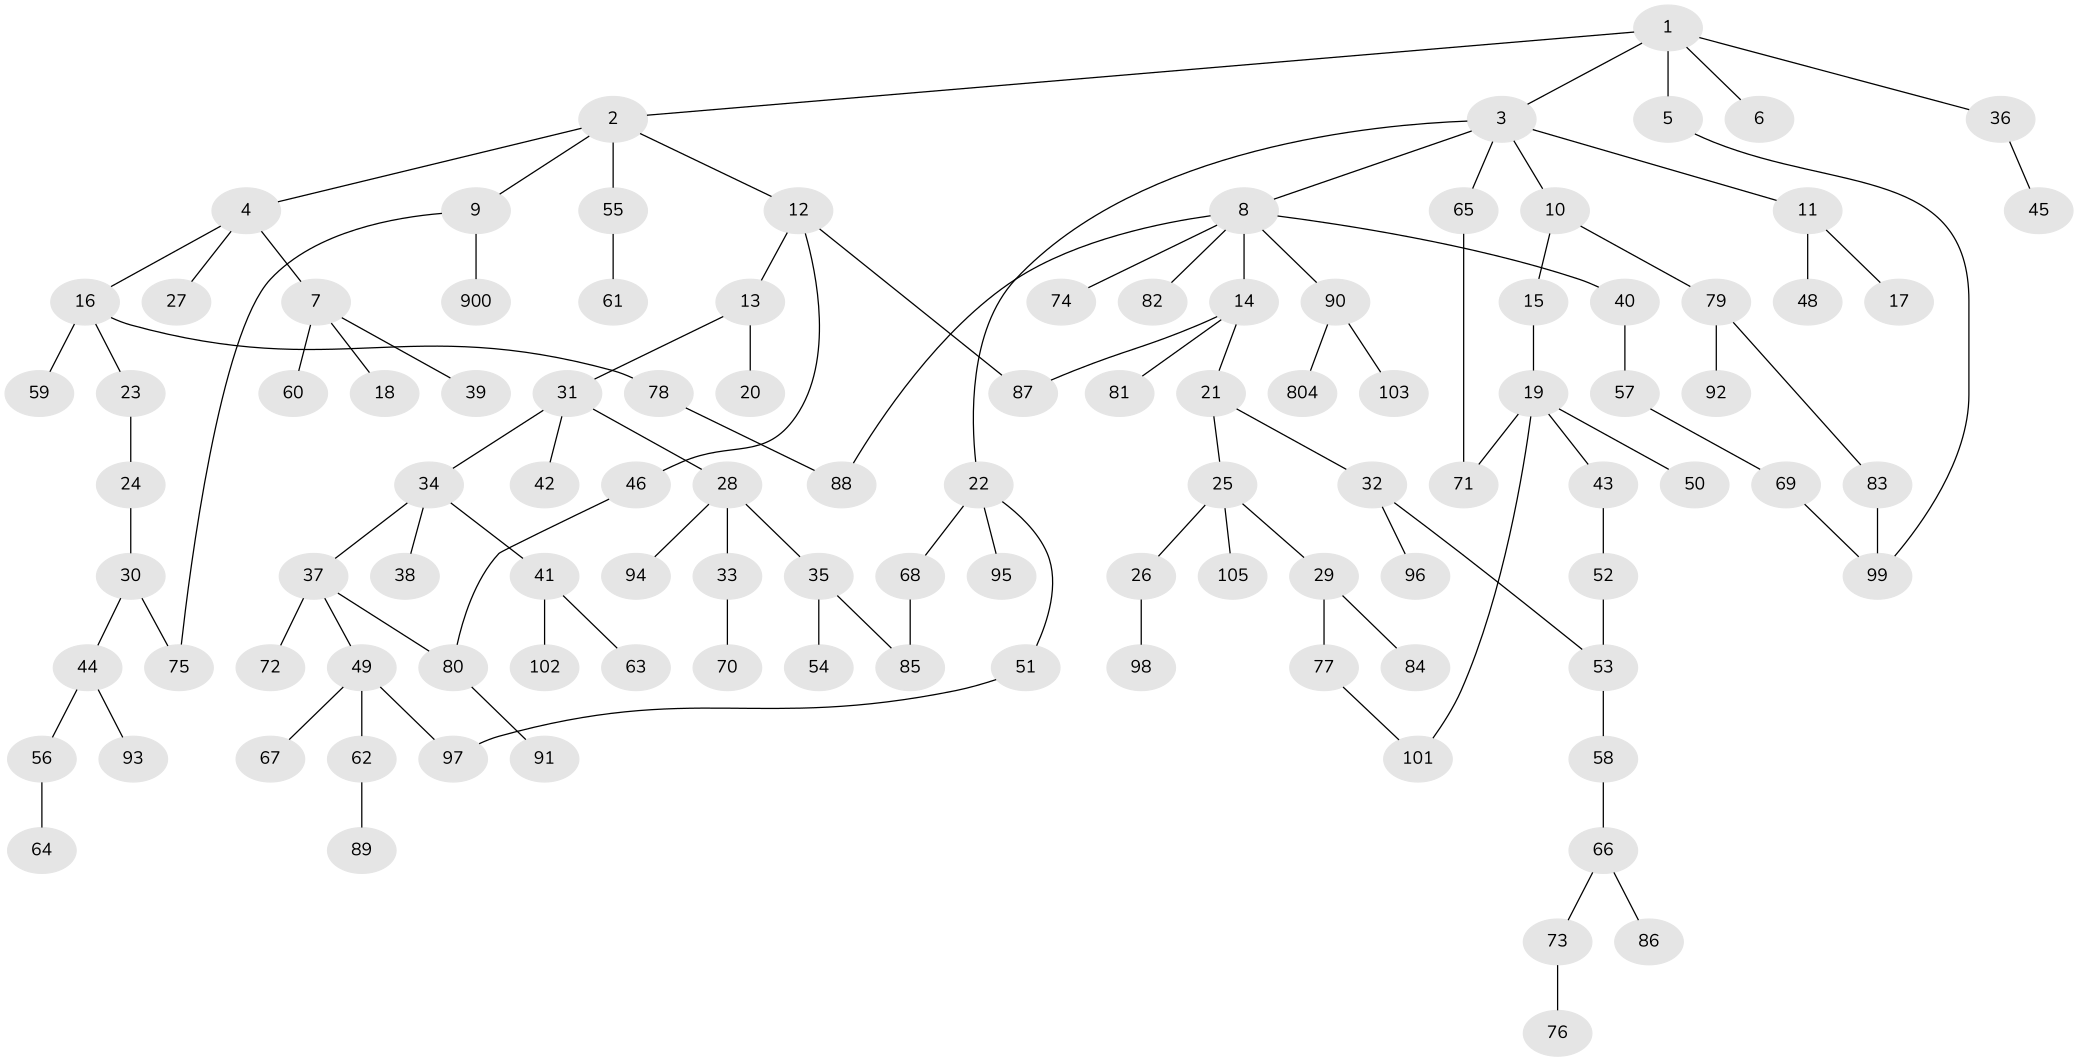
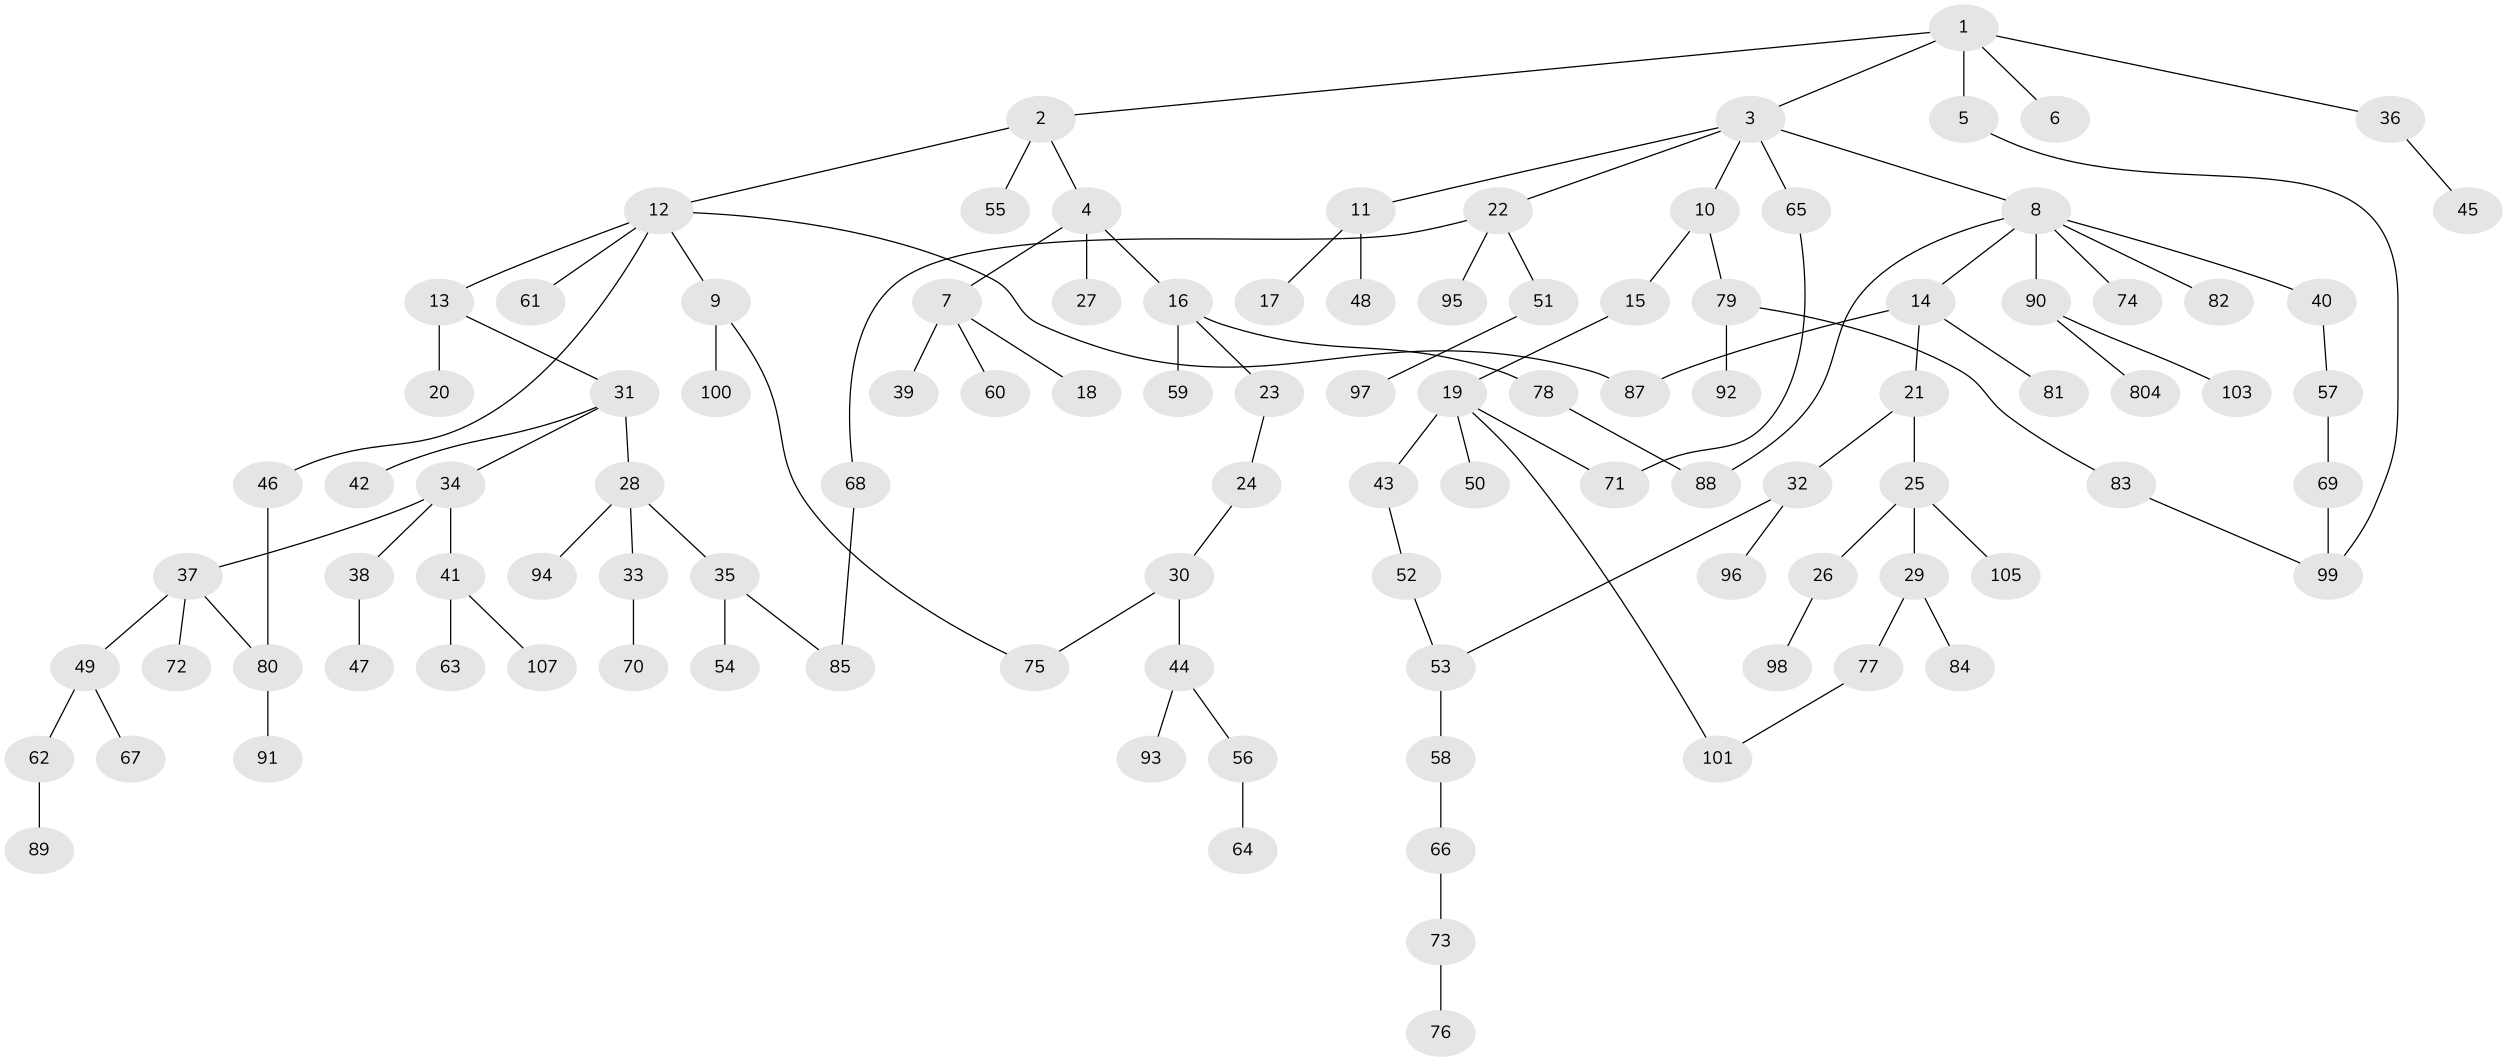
(544, 165) -> (687, 256)
(613, 257) -> (595, 256)
(476, 302) -> (716, 394)
none -> (359, 668)
(545, 668) -> (542, 668)
(407, 713) -> none
(1649, 942) -> none
